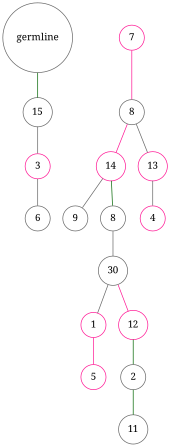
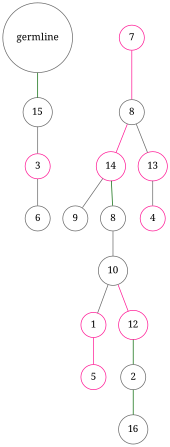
(113, 271) -> (113, 271)
(133, 429) -> (133, 429)
